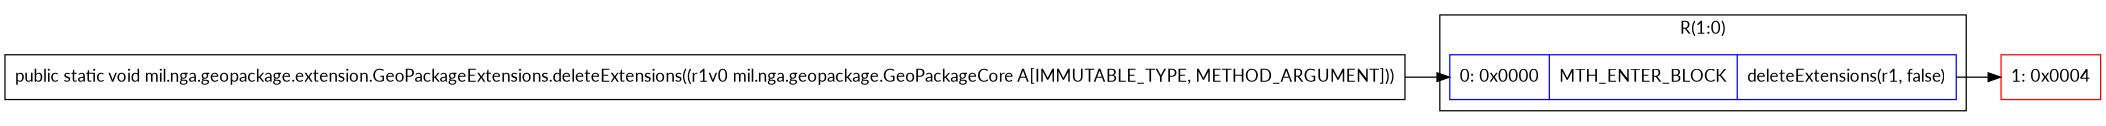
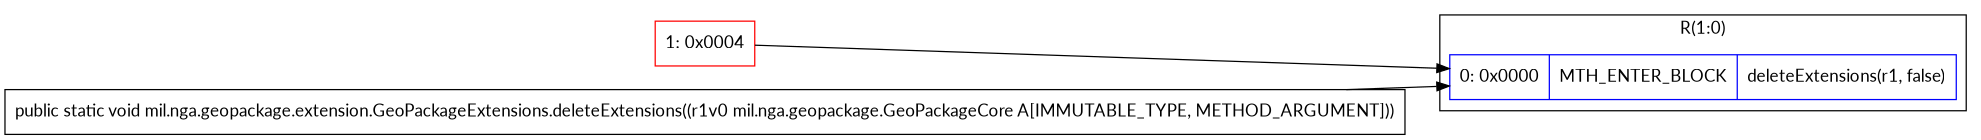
(1974, 77) -> (1096, 57)
